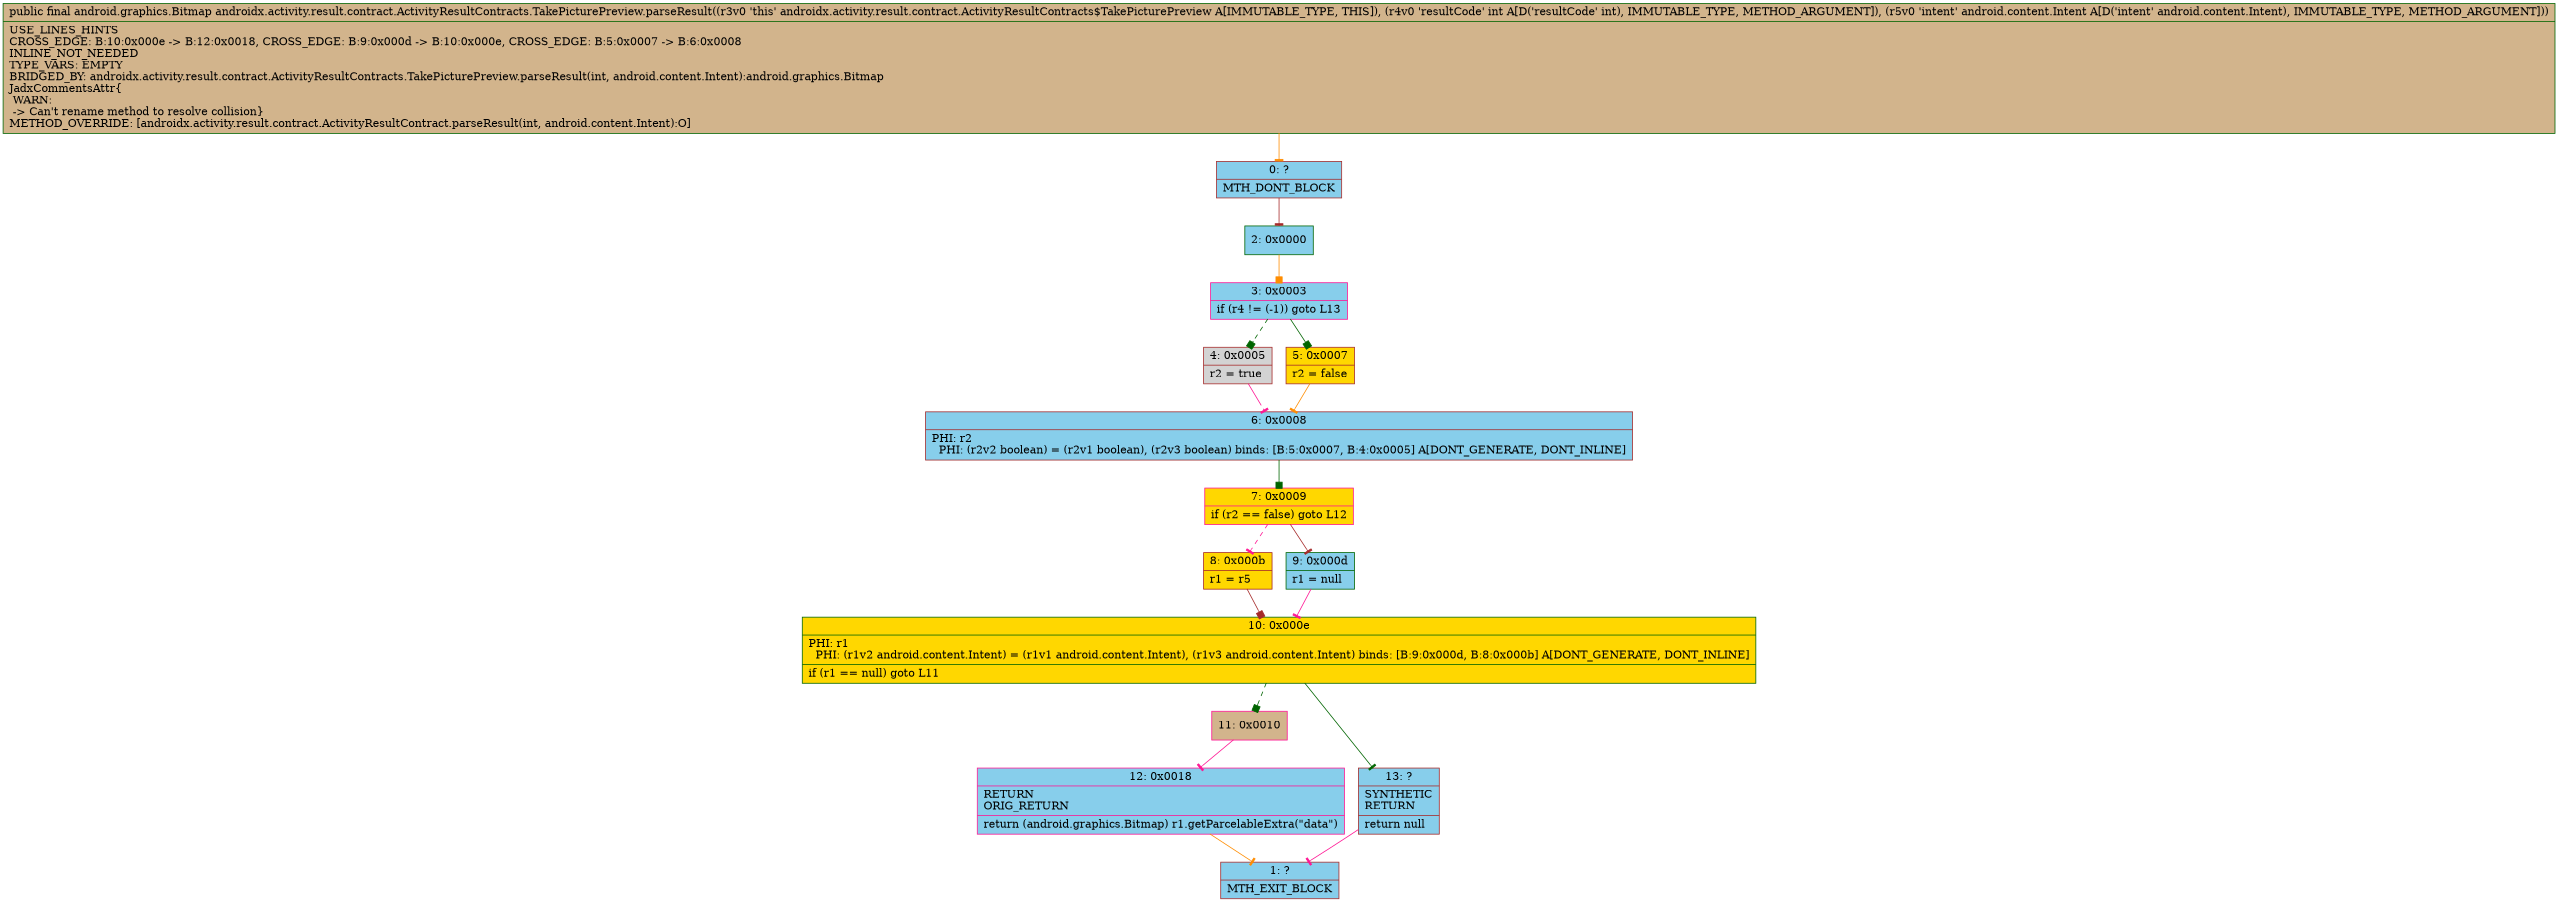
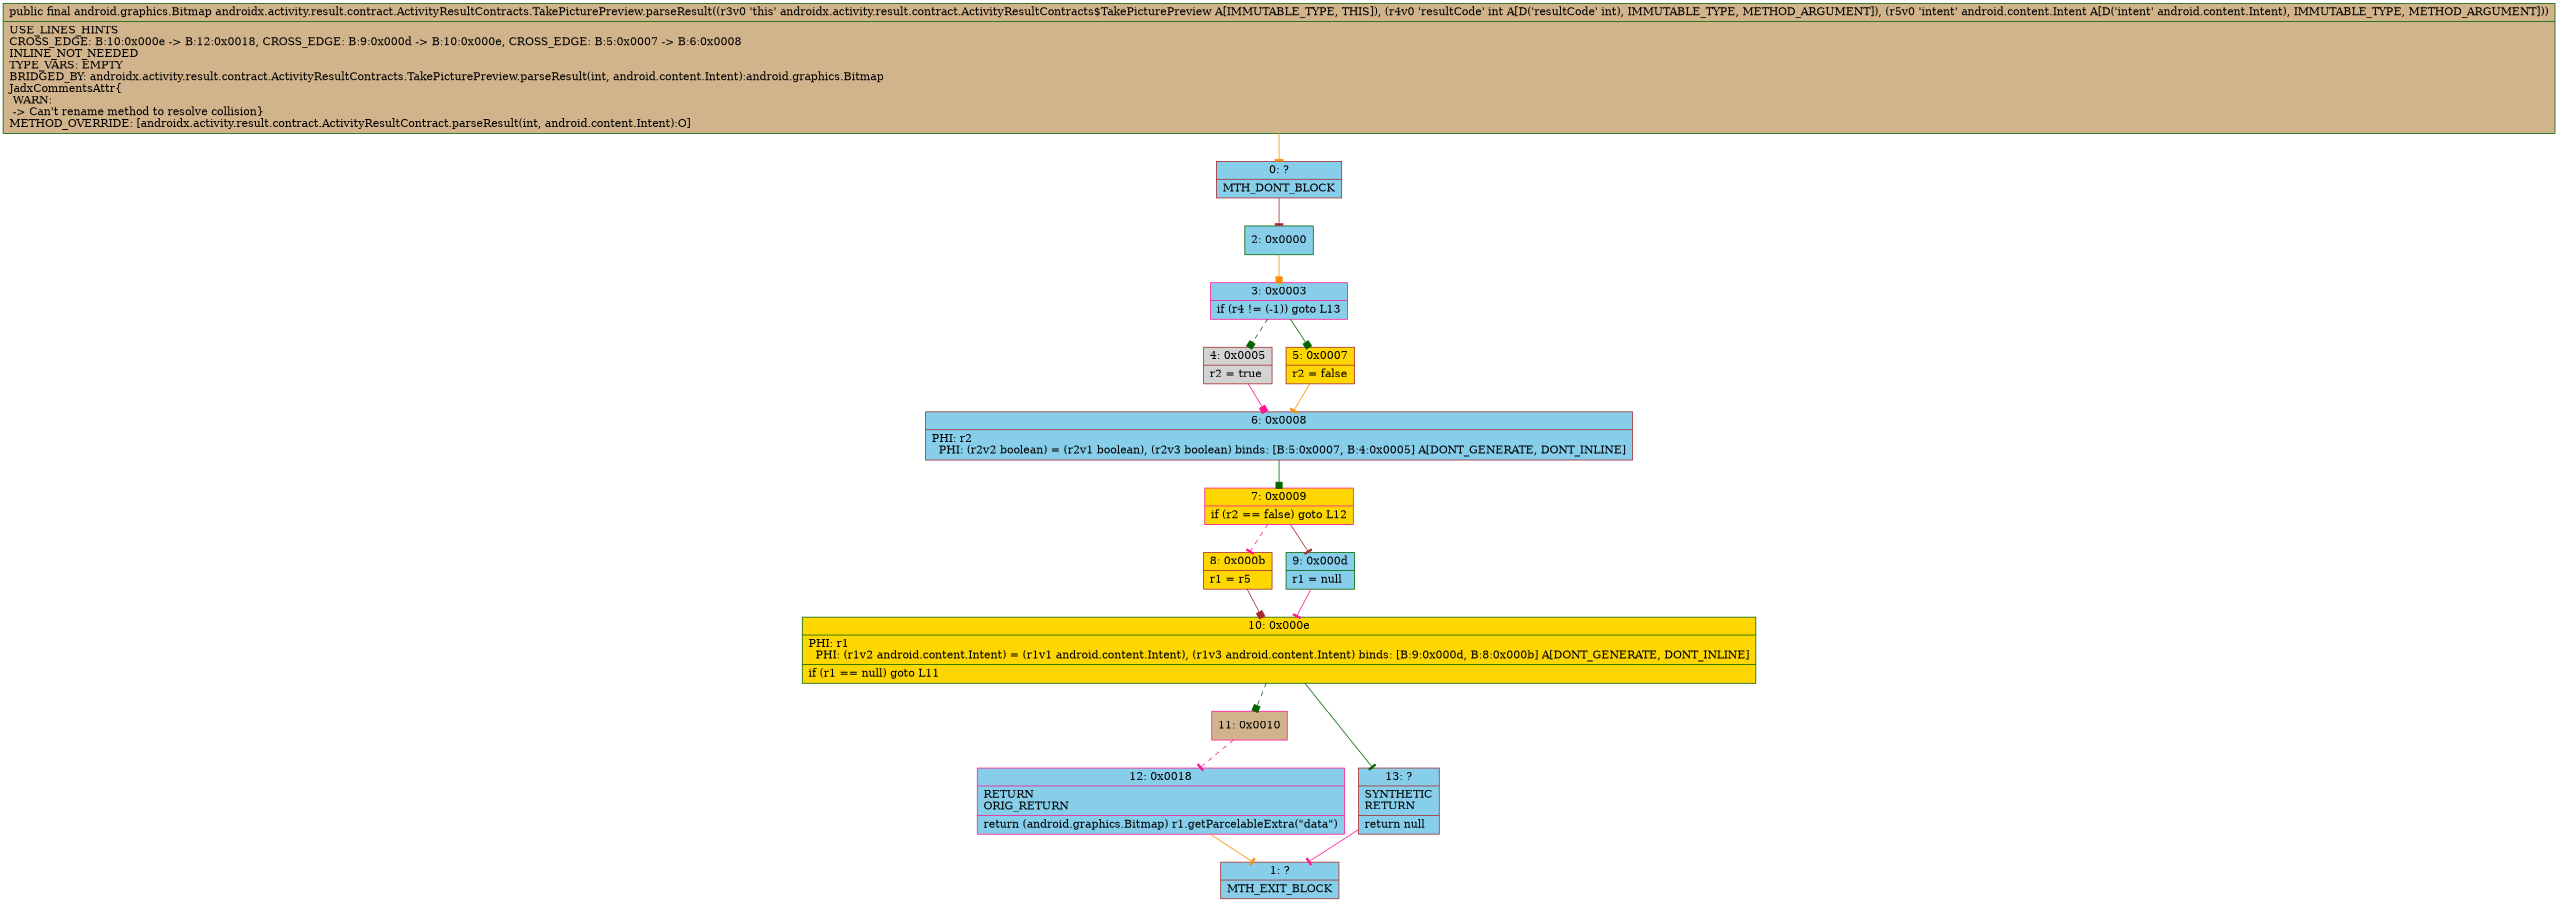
(1255, 395) -> (1255, 395)
(1218, 753) -> (1218, 753)
